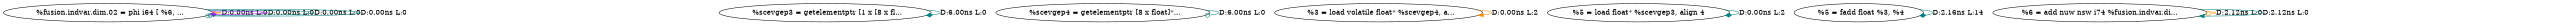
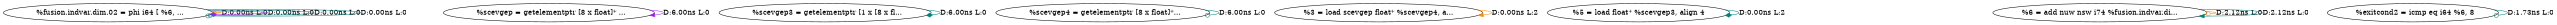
none -> (549, 13)
(1379, 13) -> (1379, 13)
(1859, 13) -> none
none -> (2413, 13)
